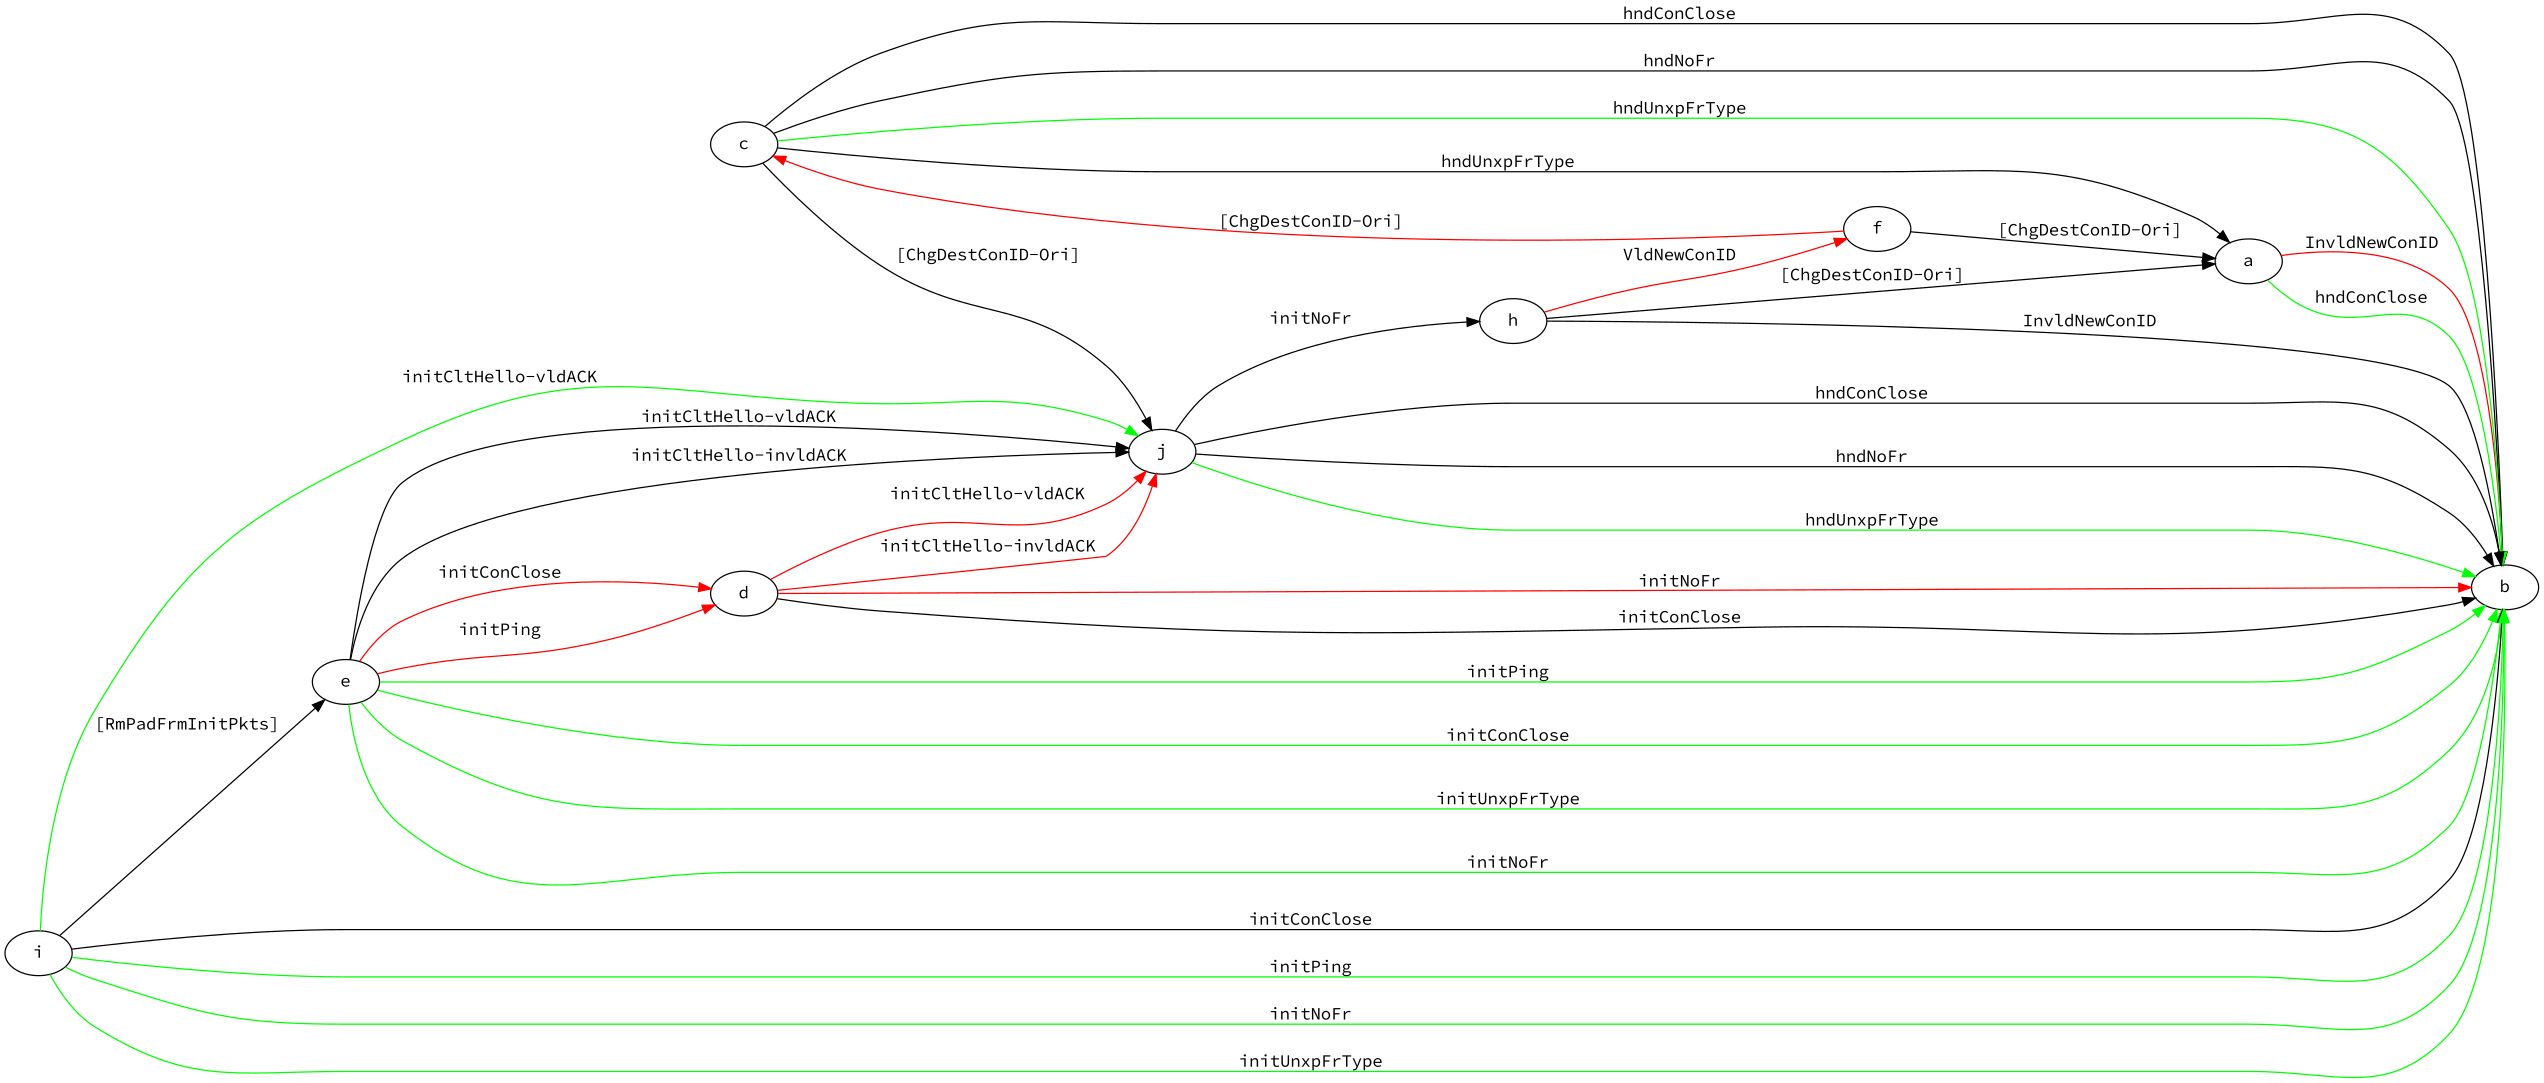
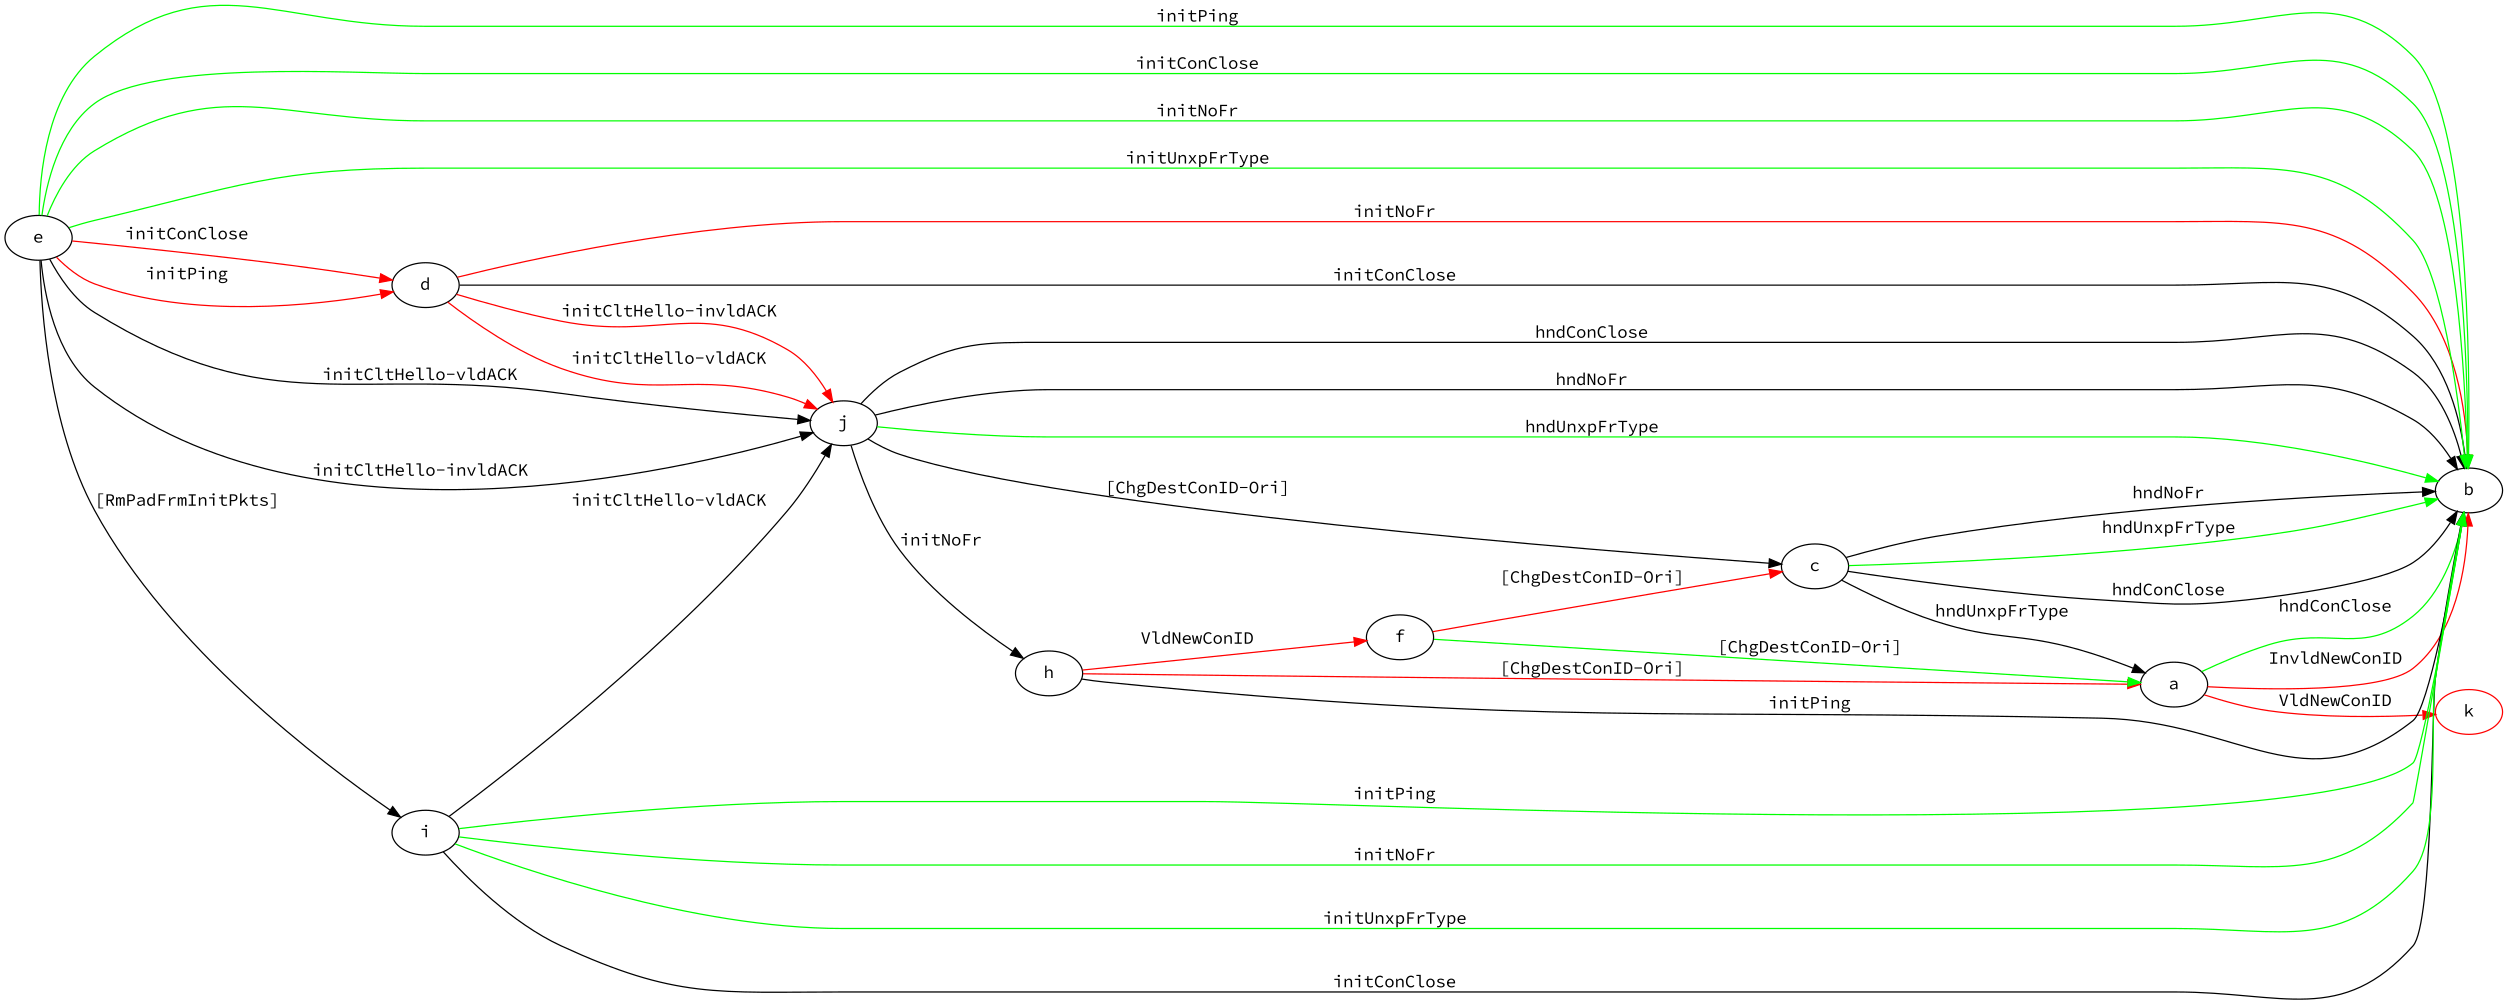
(2057, 245) -> (1781, 661)
(1875, 292) -> (1605, 679)
(952, 299) -> (1315, 522)
(2095, 322) -> (1815, 704)
(444, 423) -> (651, 650)
none -> (2469, 712)
(187, 822) -> (140, 580)
